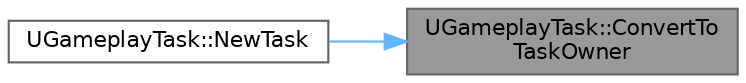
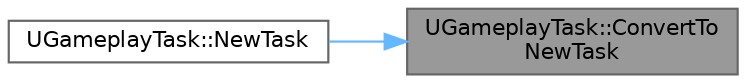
(572, 42) -> (572, 42)
